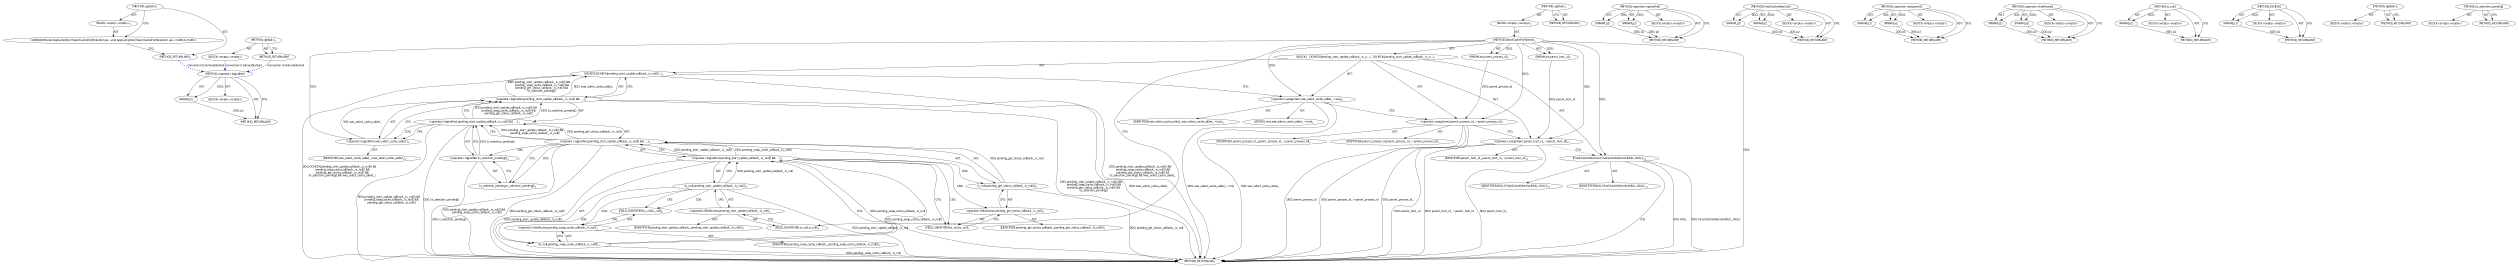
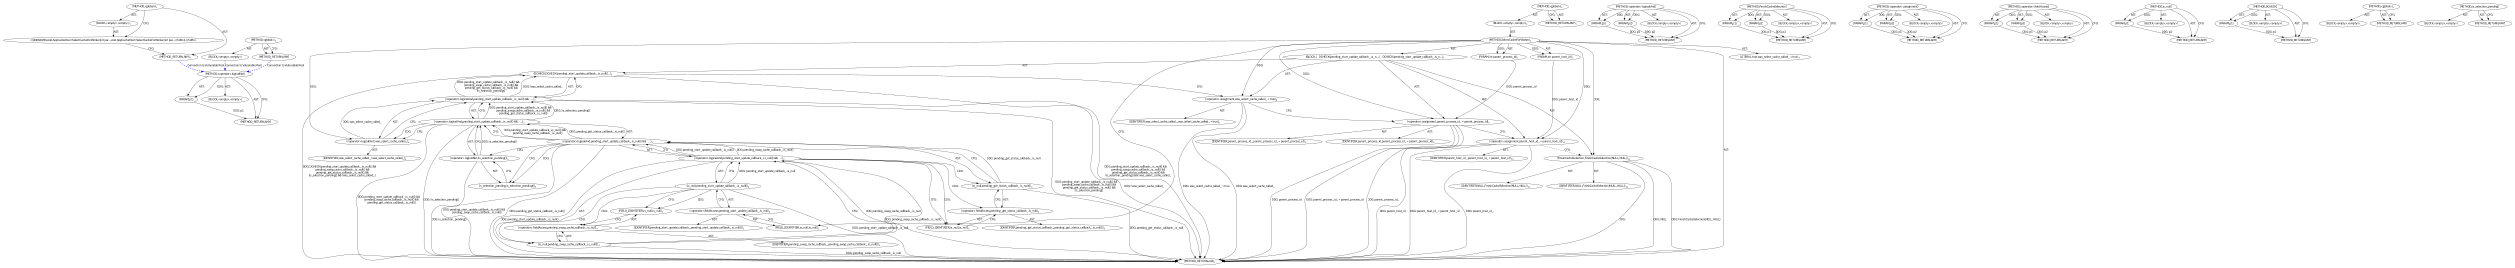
(1296, 110) -> (1648, 44)
(1747, 150) -> (1727, 150)
